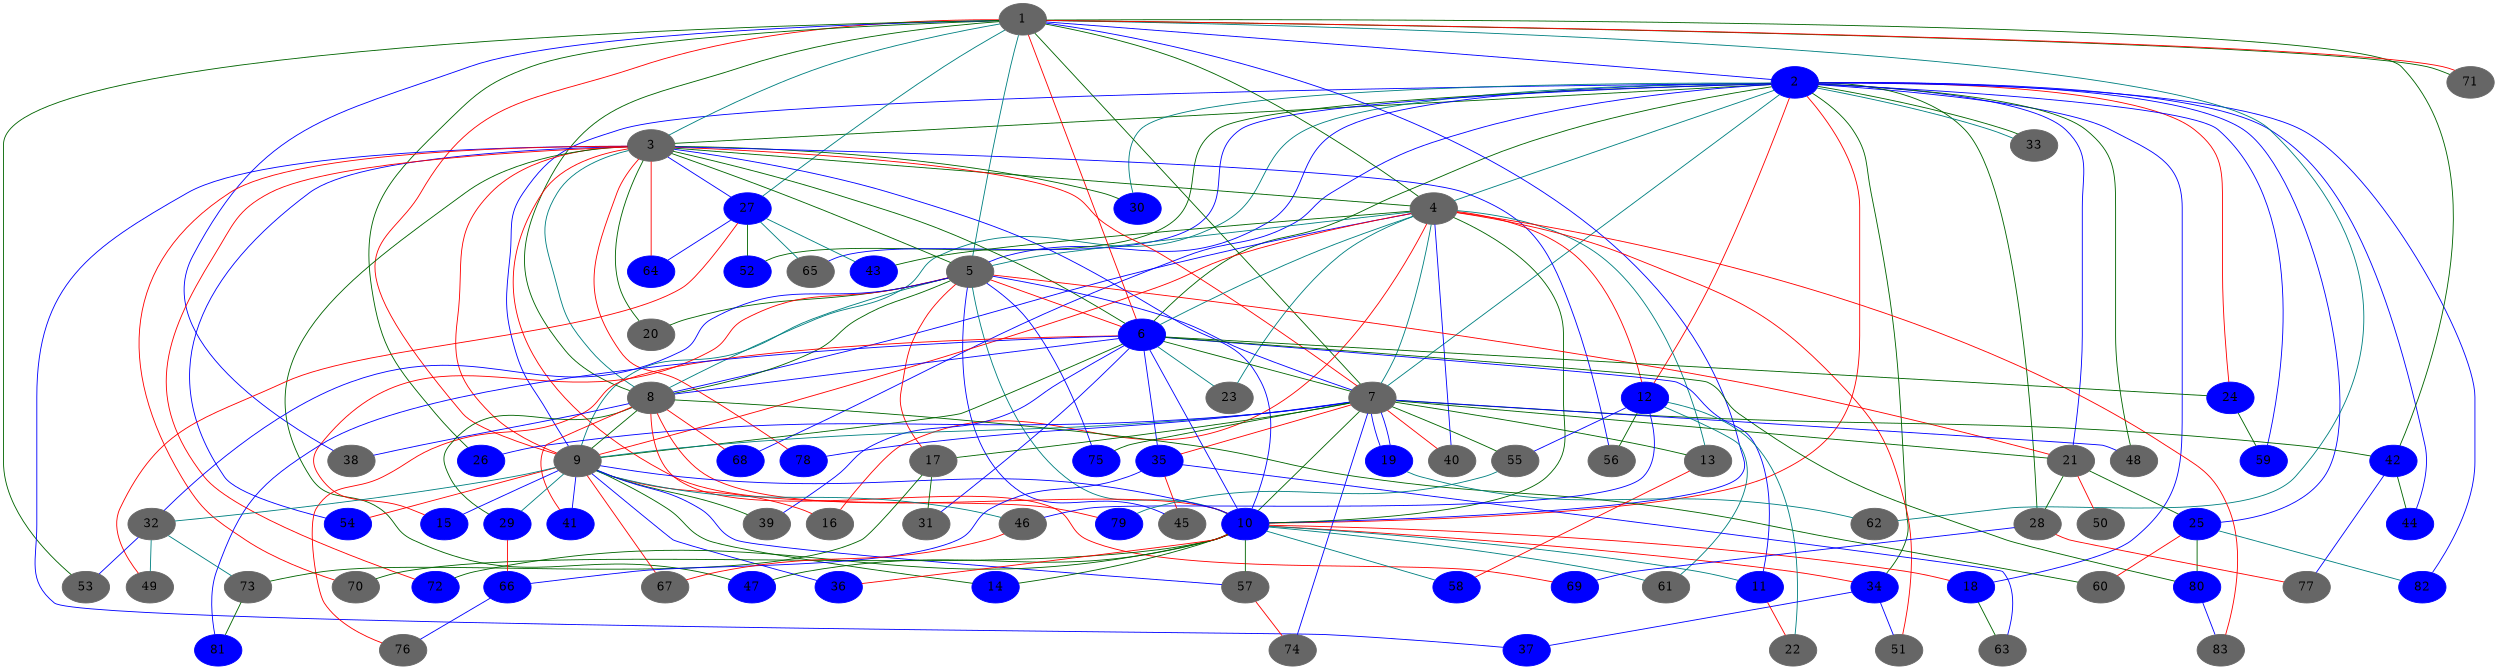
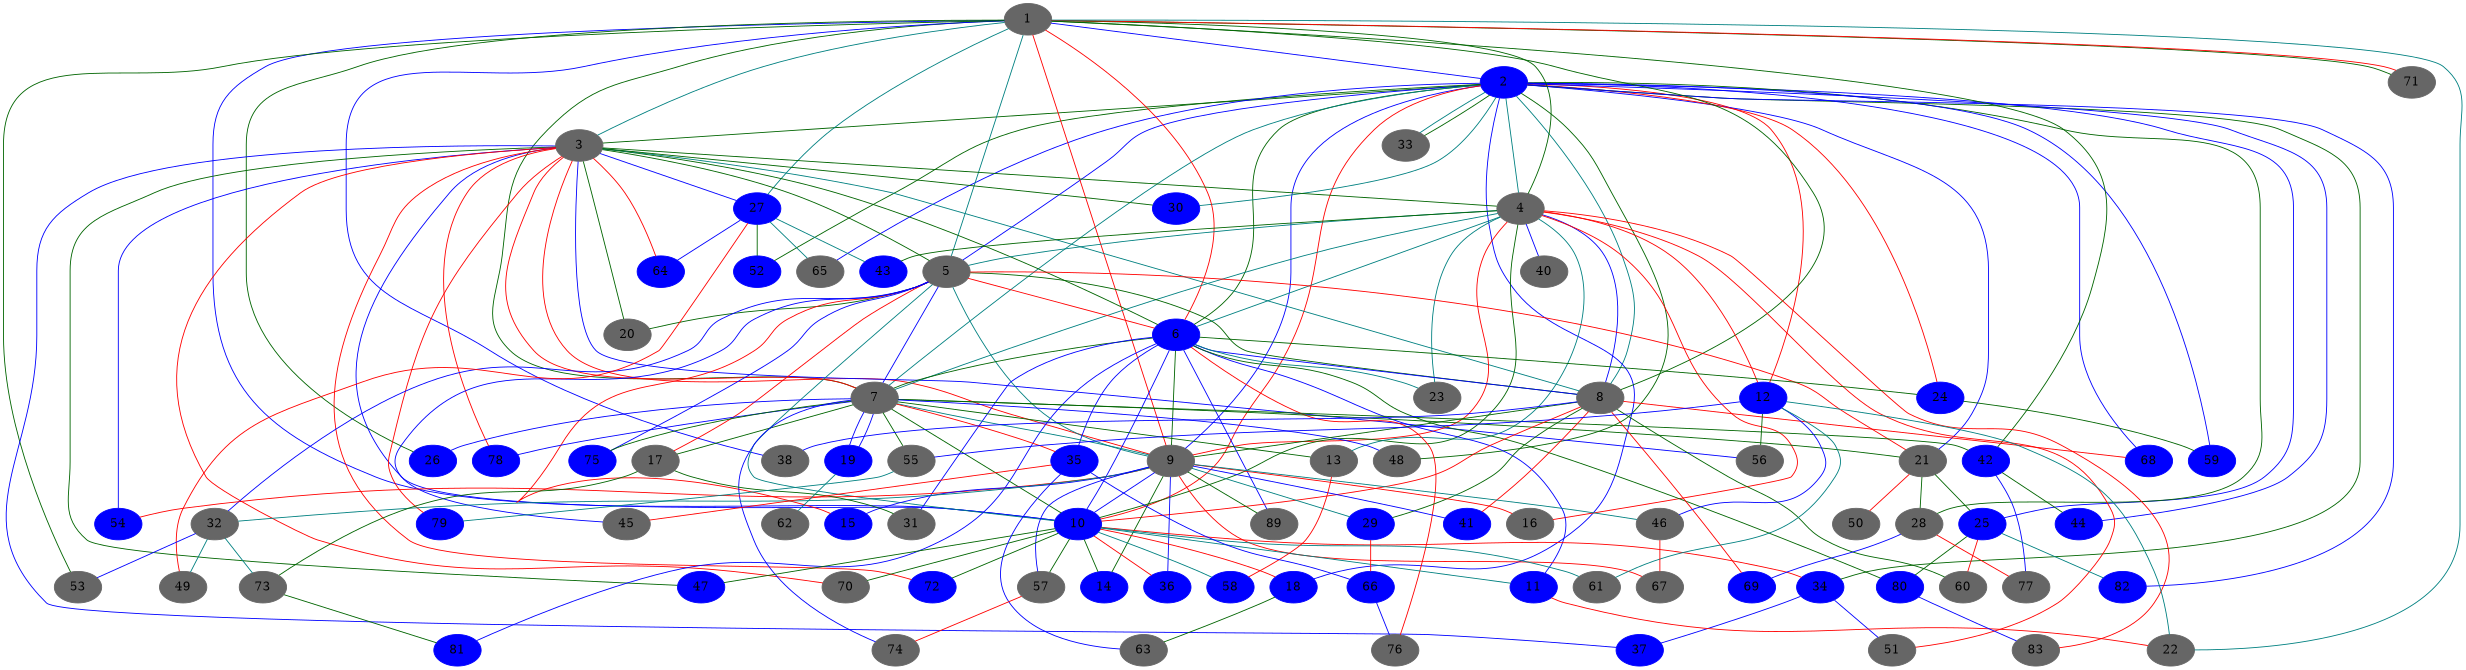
(2060, 75) -> (2142, 36)
(1412, 429) -> none
(767, 524) -> (1274, 524)
